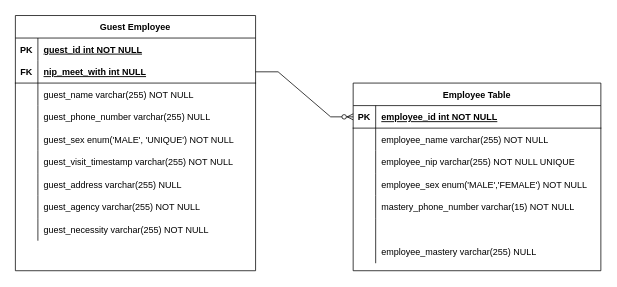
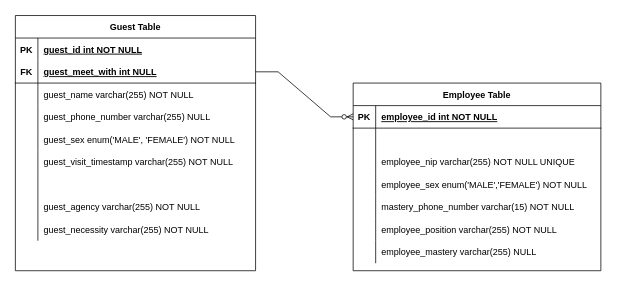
(135, 27) -> (135, 27)
(93, 72) -> (99, 72)
(488, 139) -> none
(136, 140) -> (136, 140)
(147, 184) -> none
none -> (488, 229)
